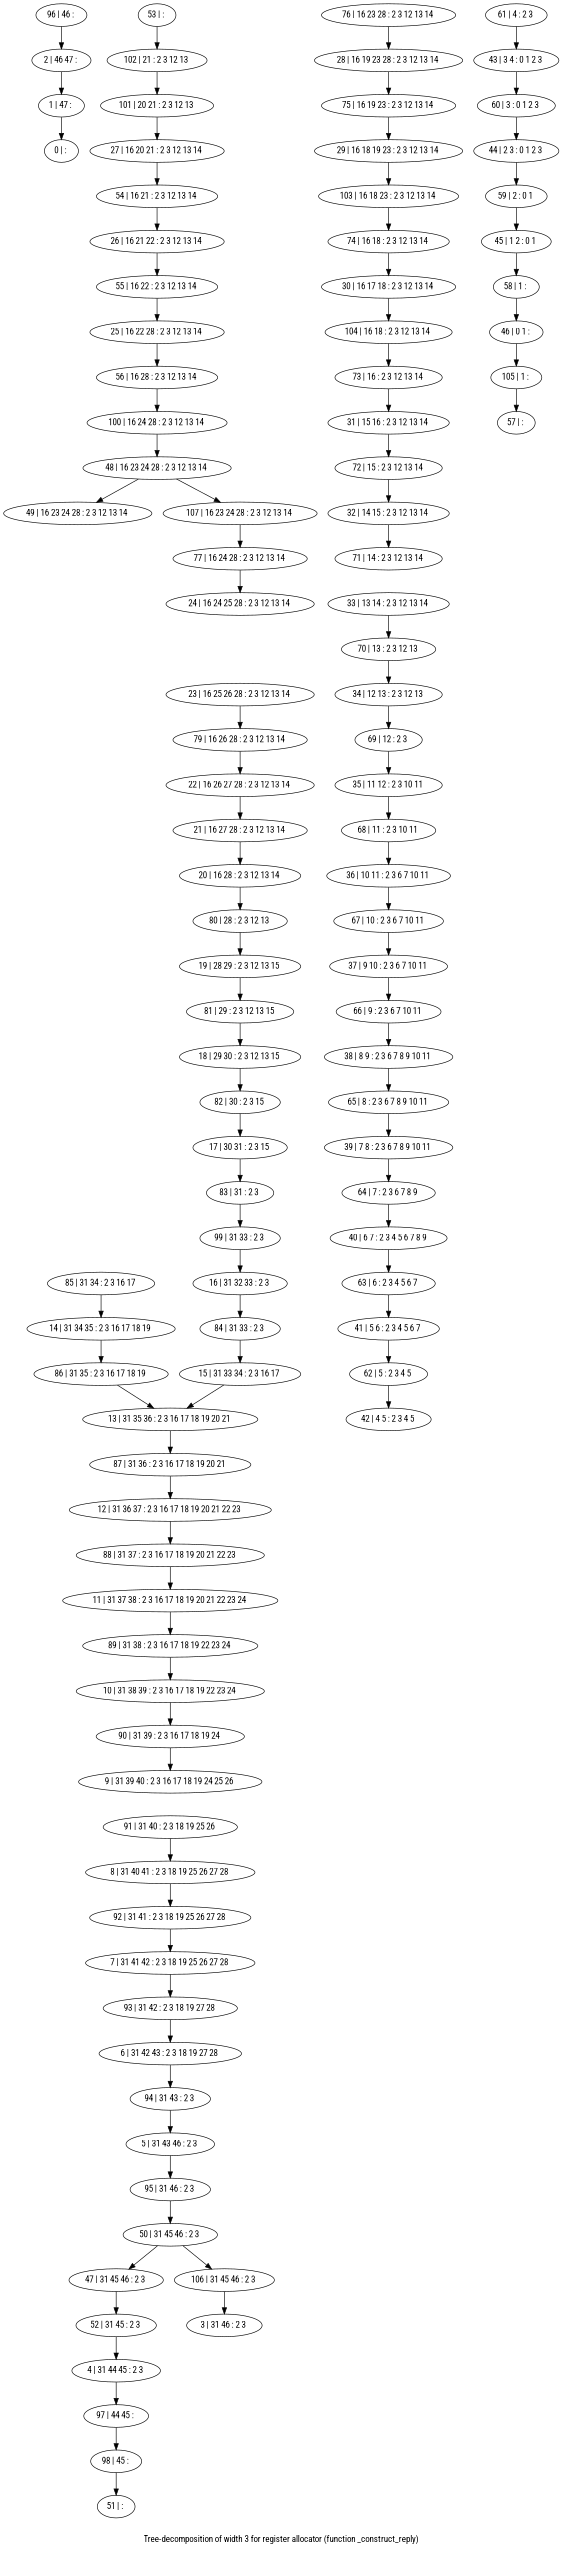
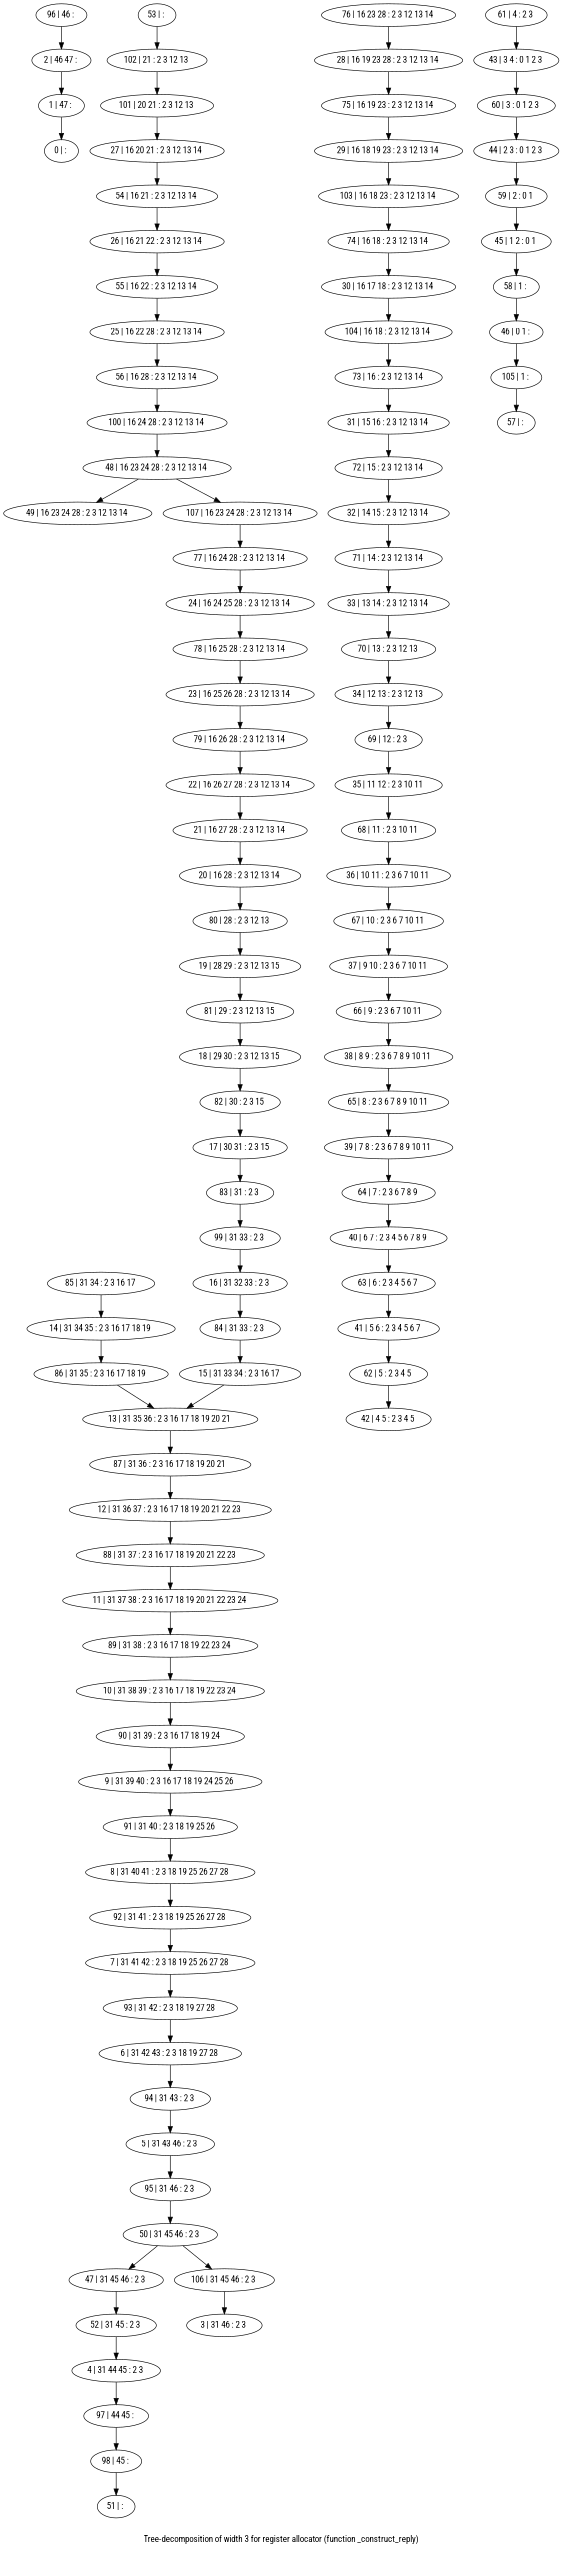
none -> (389, 578)
none -> (240, 649)
none -> (170, 1801)
